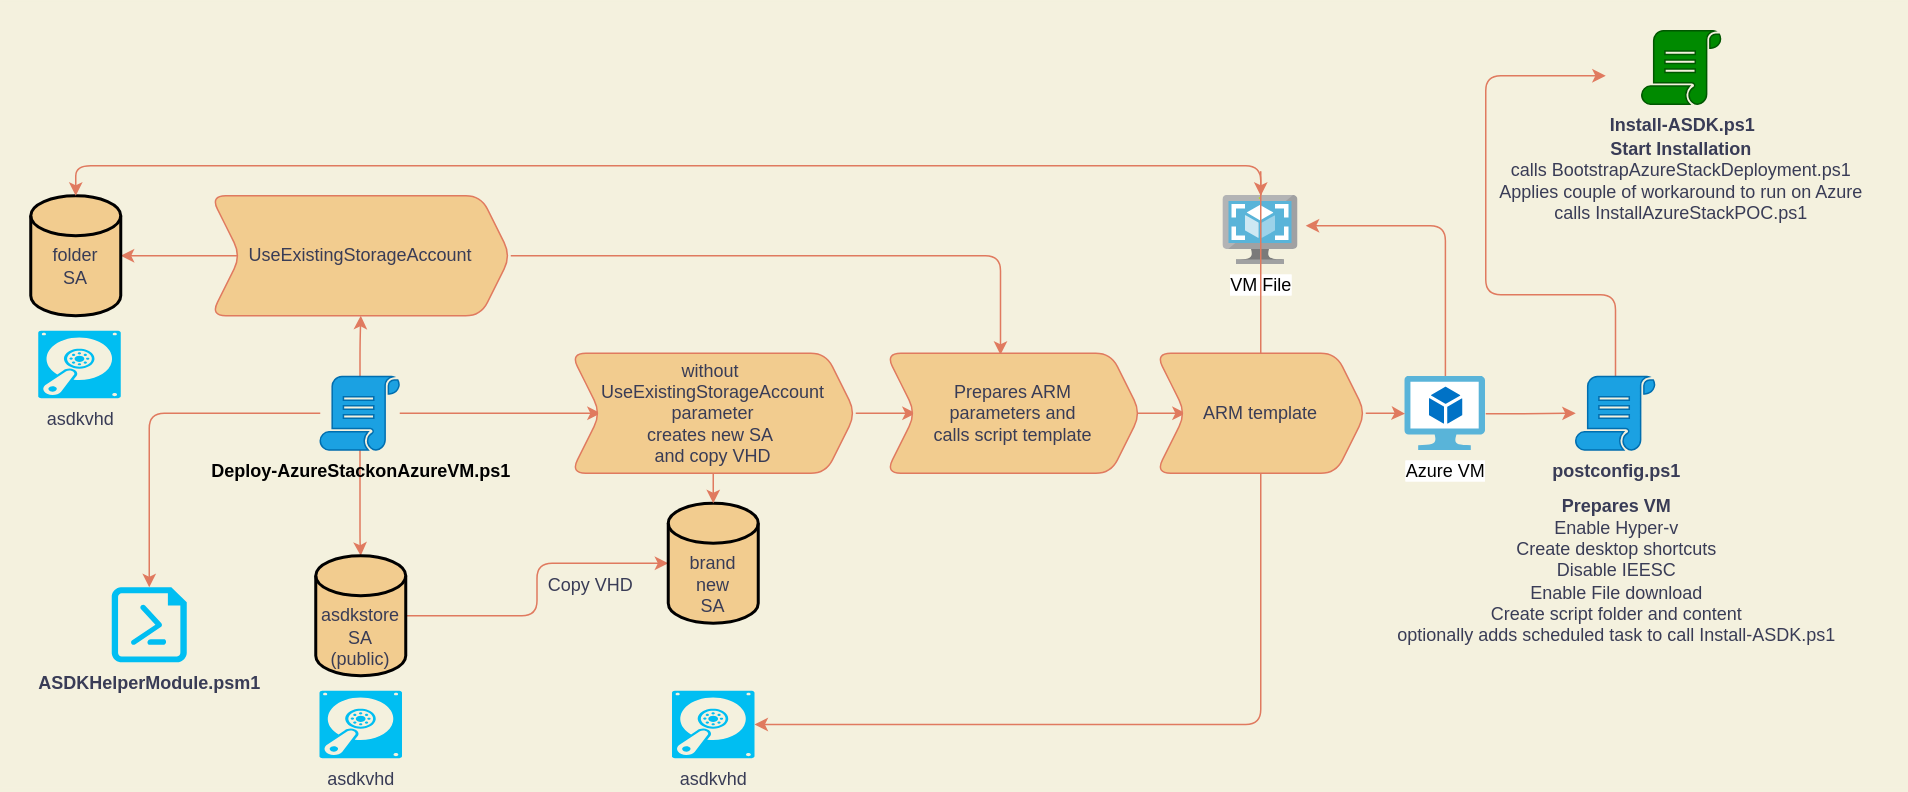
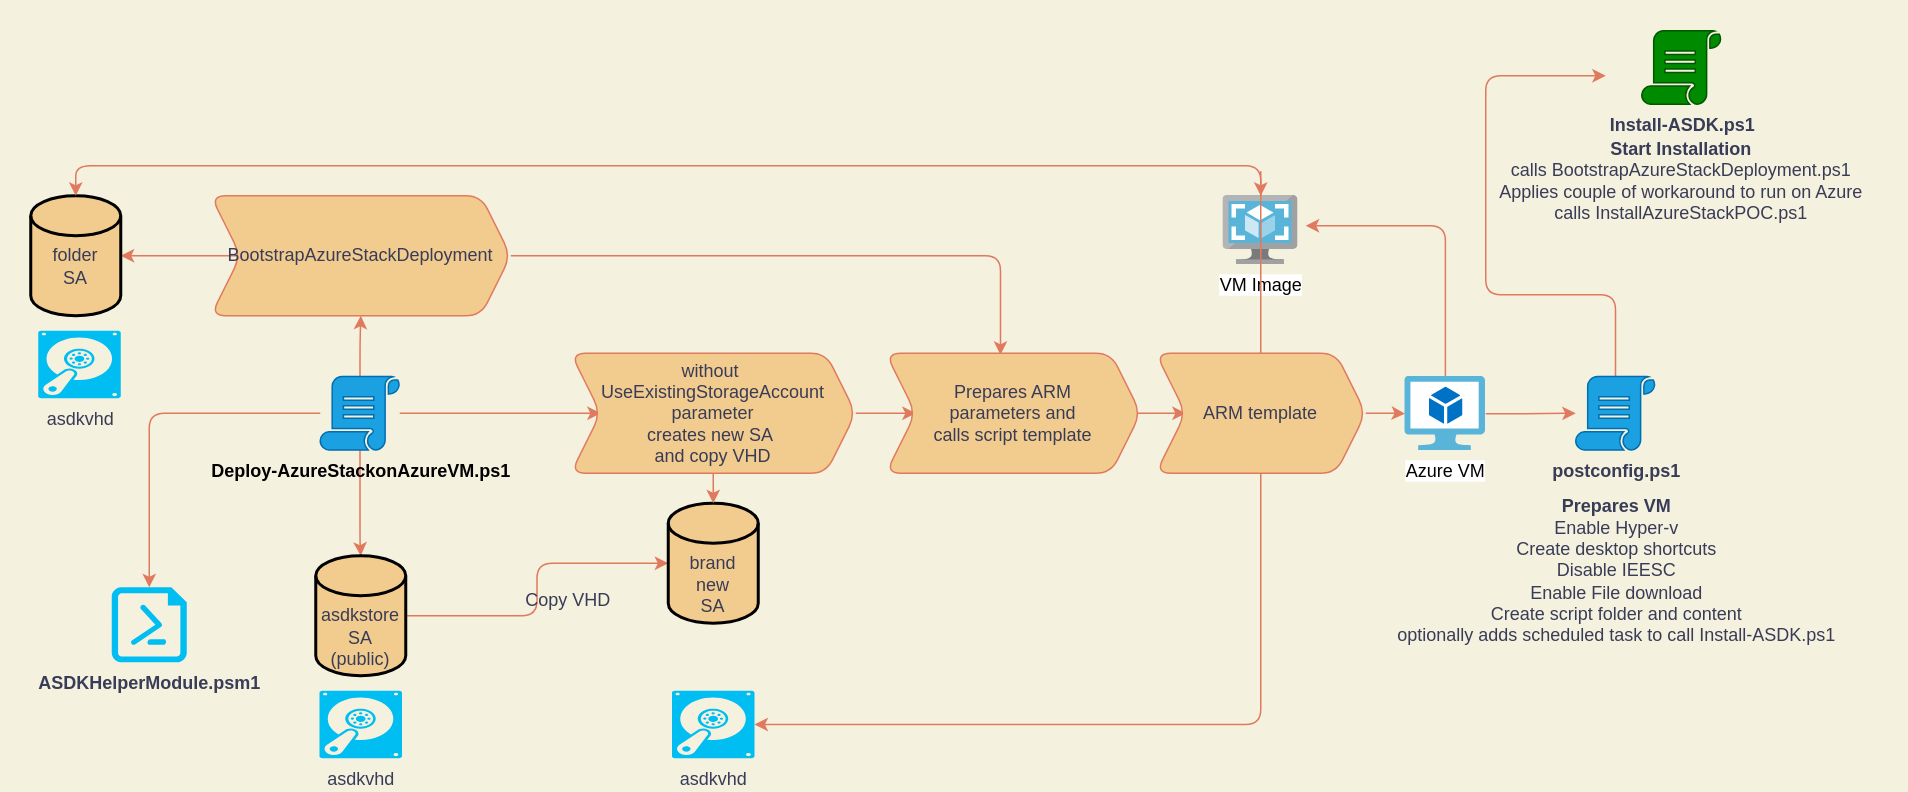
(361, 256) -> (361, 256)
(1262, 286) -> (1262, 286)
(590, 586) -> (568, 601)
